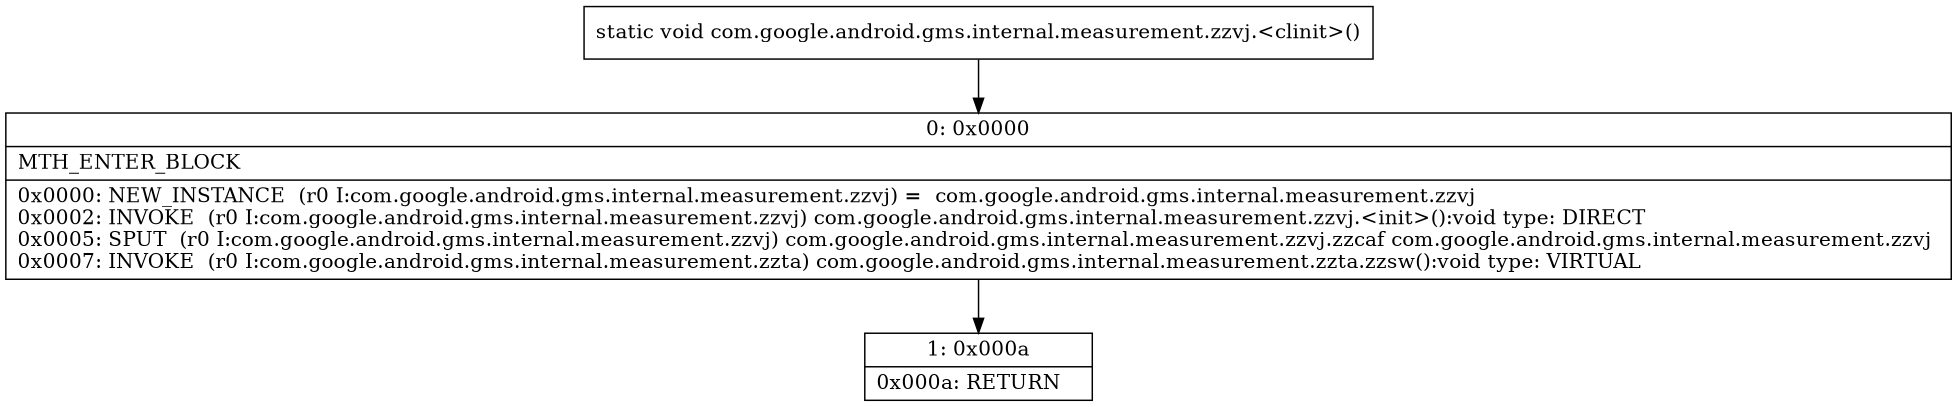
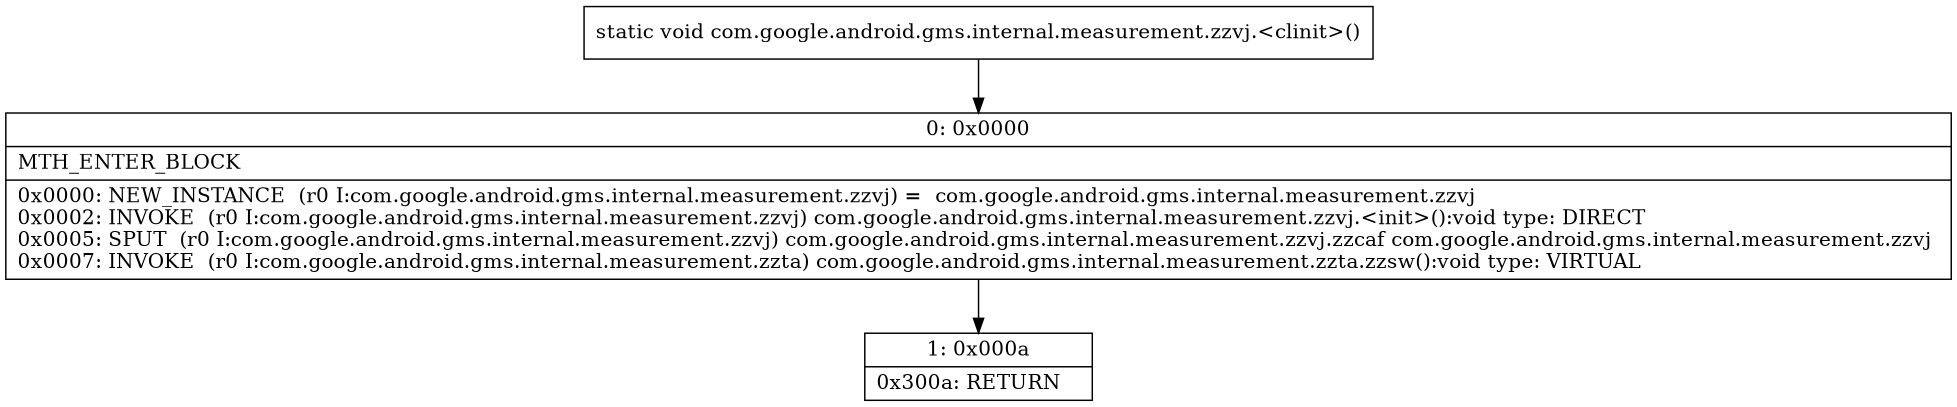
(979, 383) -> (979, 383)
